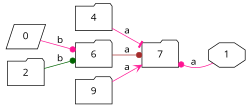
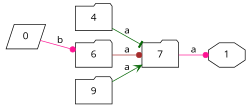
(125, 36) -> (125, 36)
(199, 67) -> (191, 55)
(26, 73) -> none
(124, 75) -> (124, 75)
